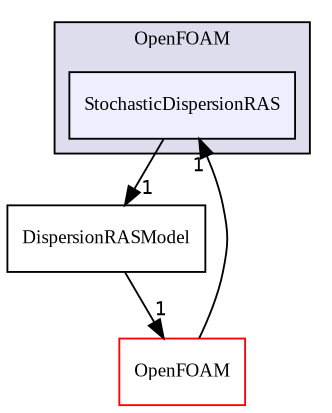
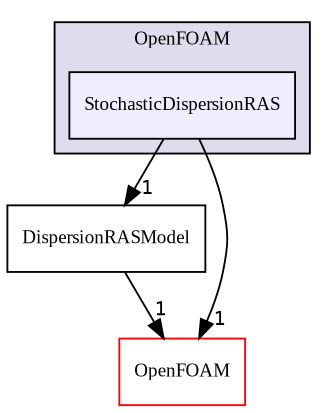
(227, 248) -> (227, 229)
